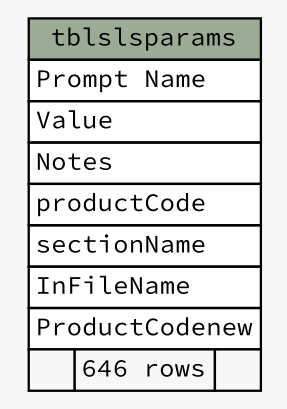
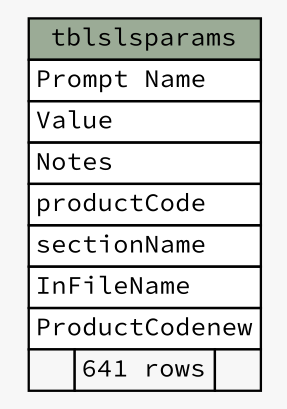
(145, 369) -> (145, 369)
